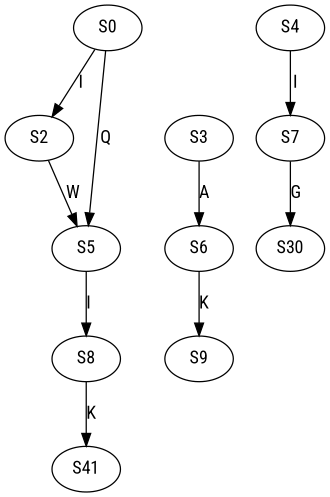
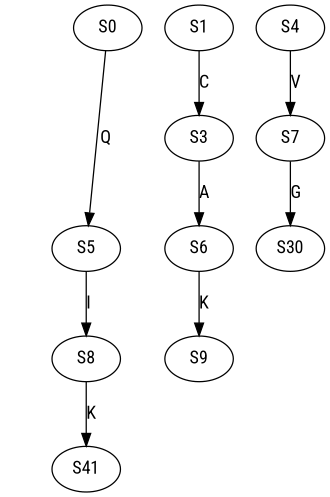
none -> (199, 28)
(295, 83) -> (295, 83)
(39, 138) -> none
